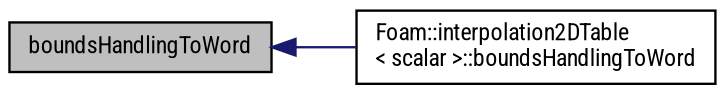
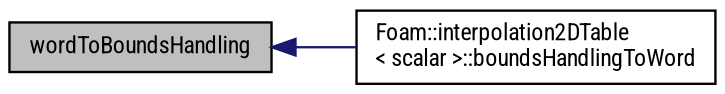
(140, 47) -> (140, 47)
